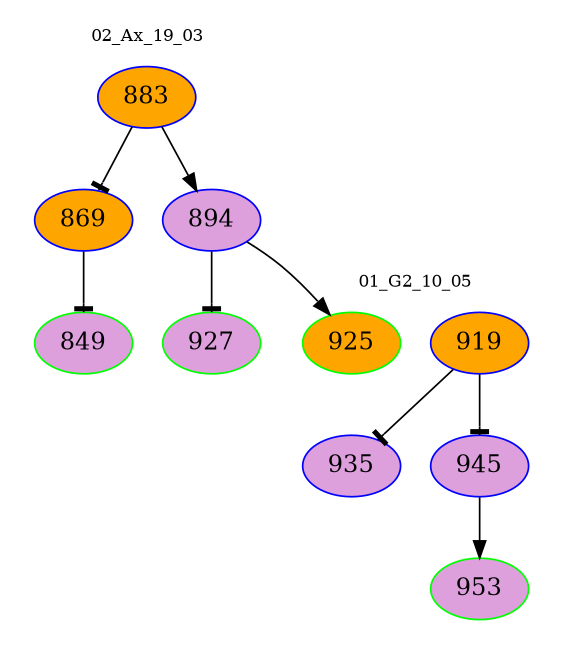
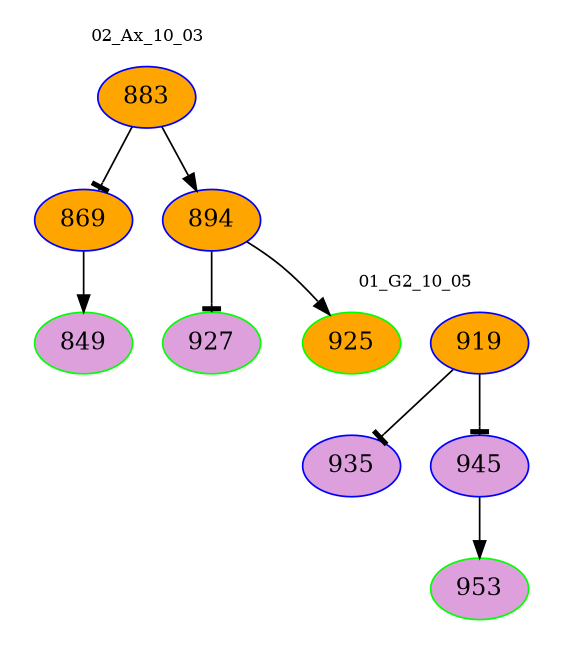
(148, 37) -> (148, 37)
(212, 220) -> (212, 220)
(84, 278) -> (84, 273)
